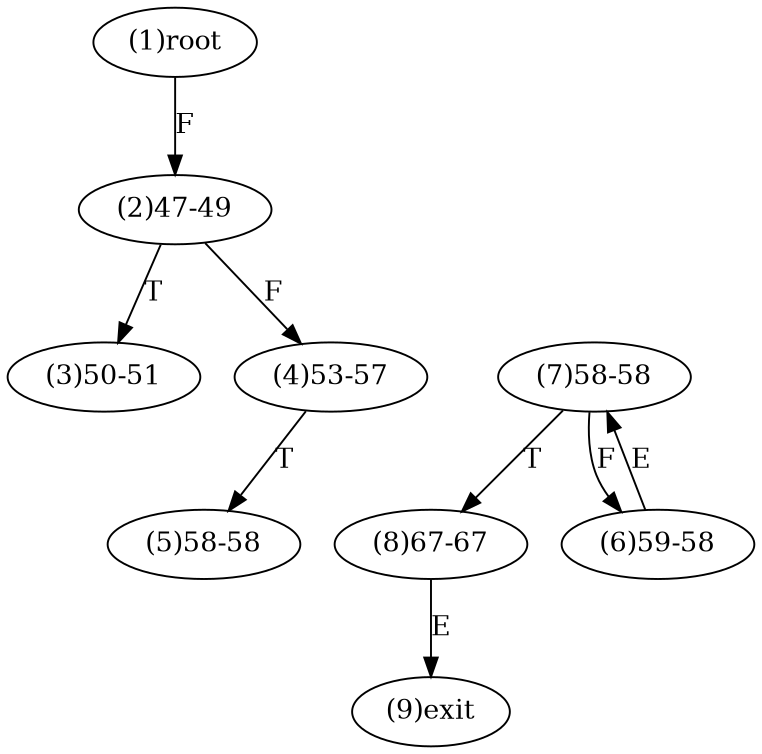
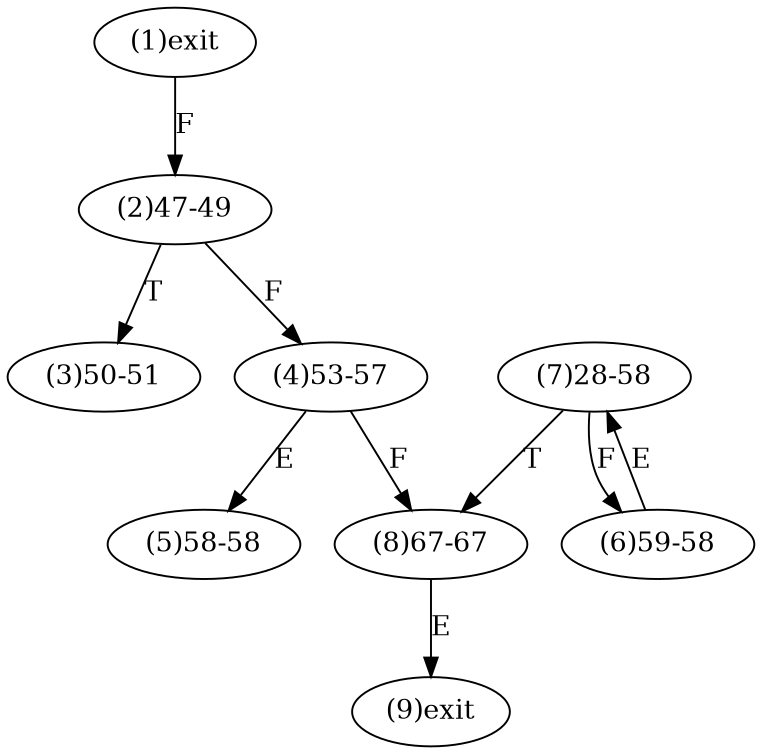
(175, 42) -> (175, 42)
(594, 377) -> (594, 377)
none -> (376, 452)
(285, 461) -> (285, 461)
